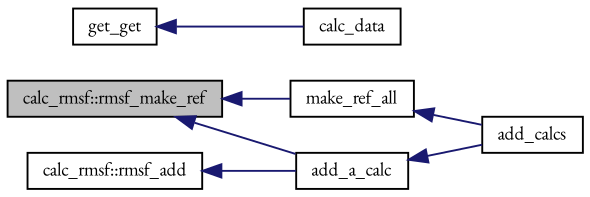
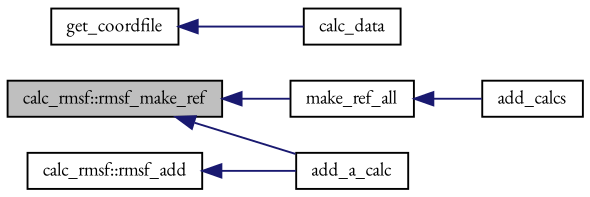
(115, 27) -> (115, 27)
(455, 150) -> none
